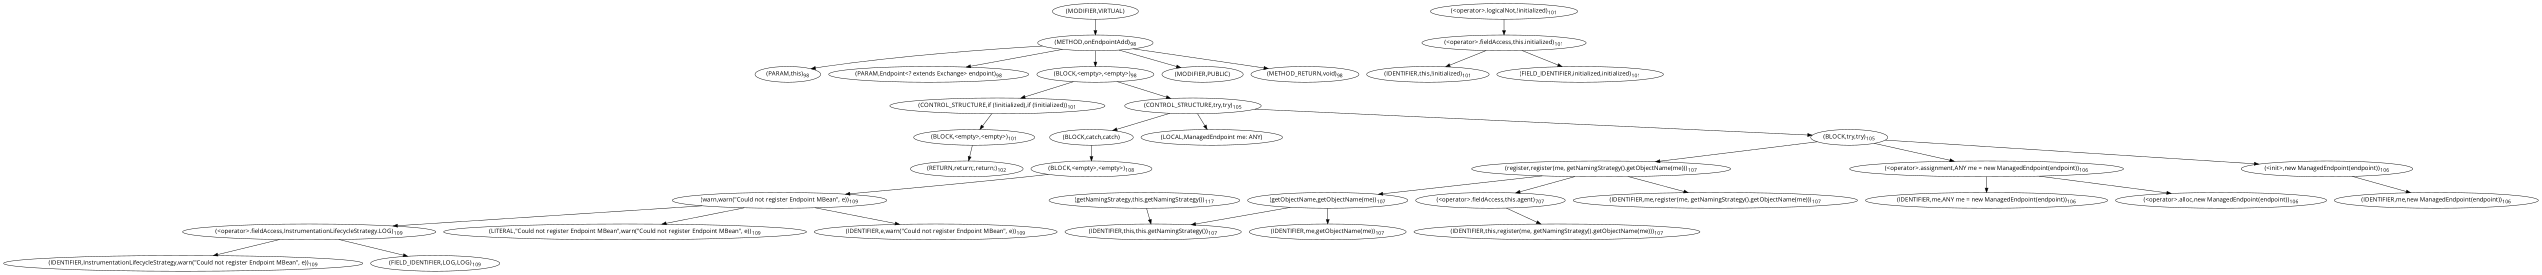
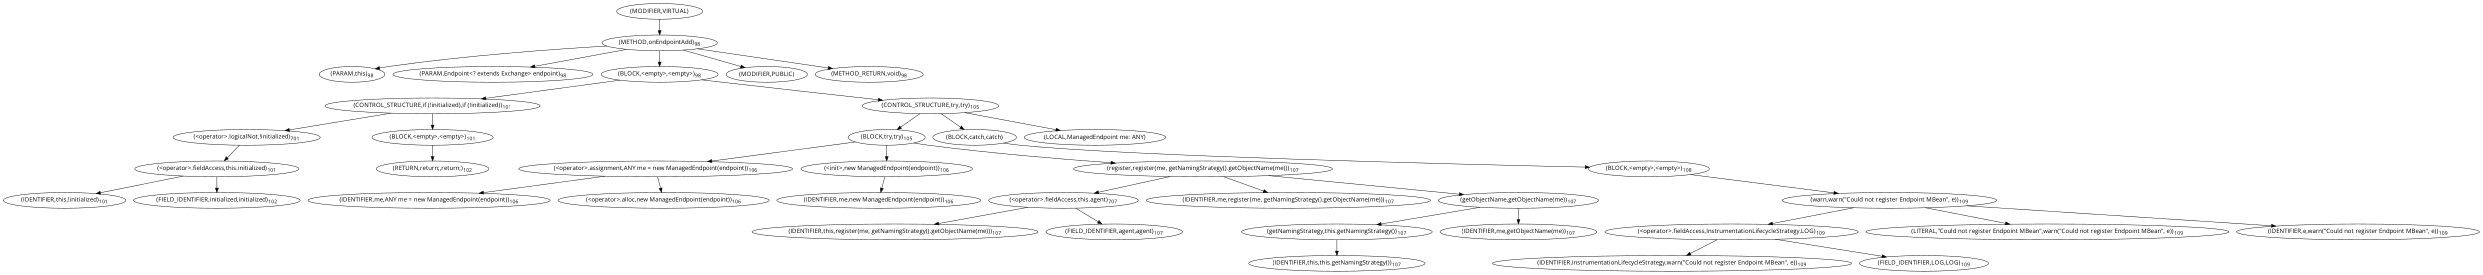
(1553, 11) -> (295, 137)
(1636, 74) -> (273, 200)
none -> (340, 122)
(1210, 200) -> (1402, 231)
(1243, 216) -> (1431, 216)
none -> (1114, 232)
